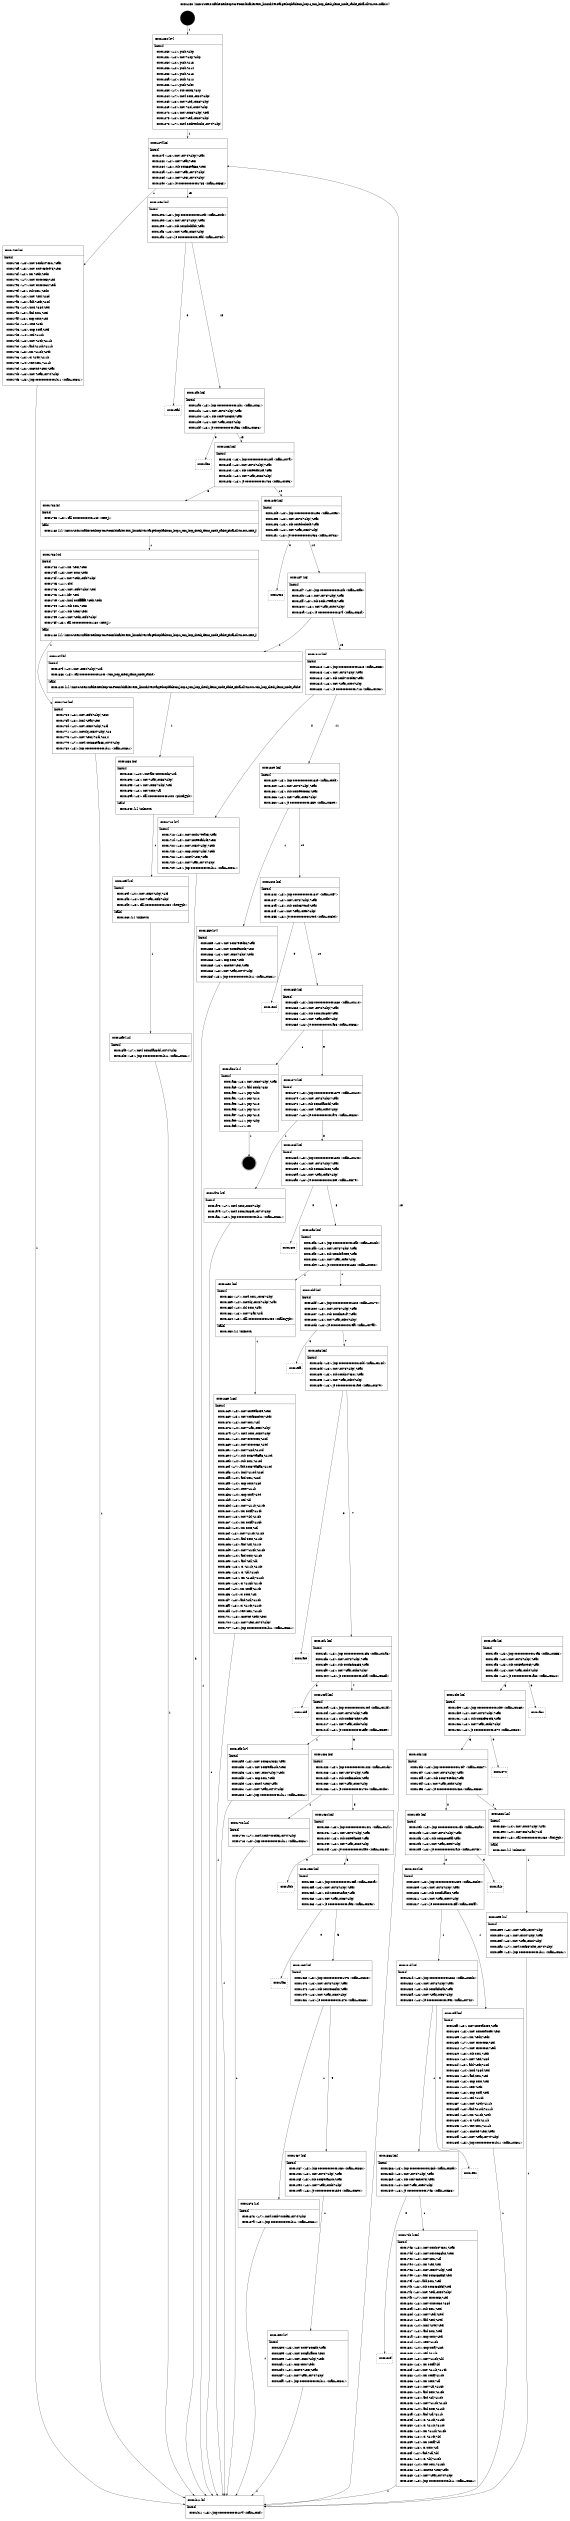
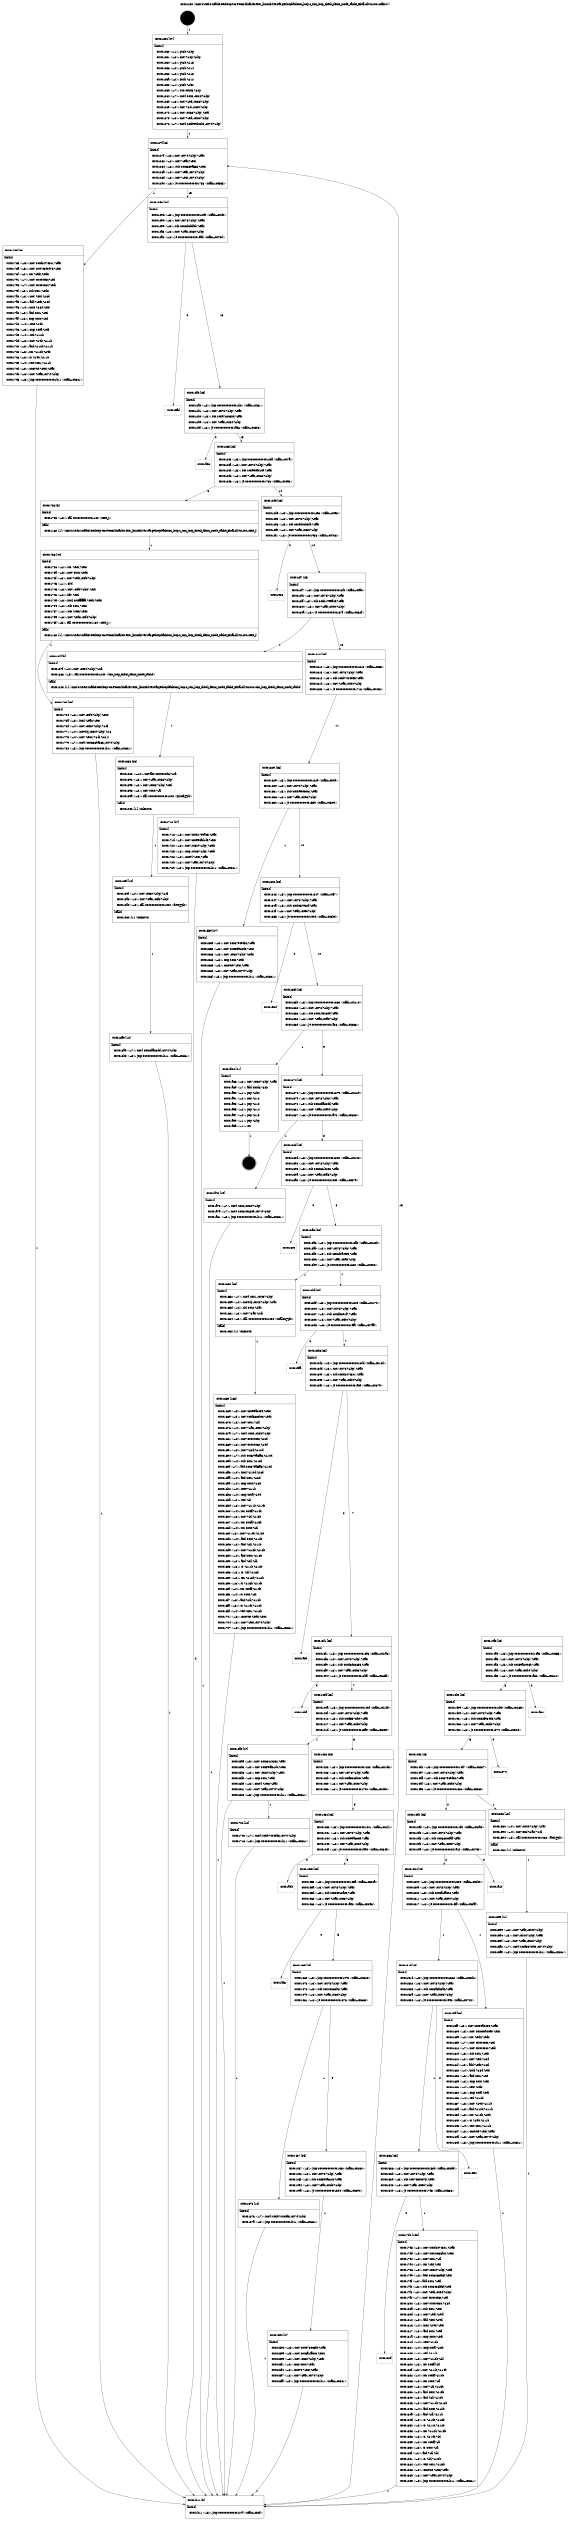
(261, 752) -> none
(306, 1806) -> (269, 1809)
